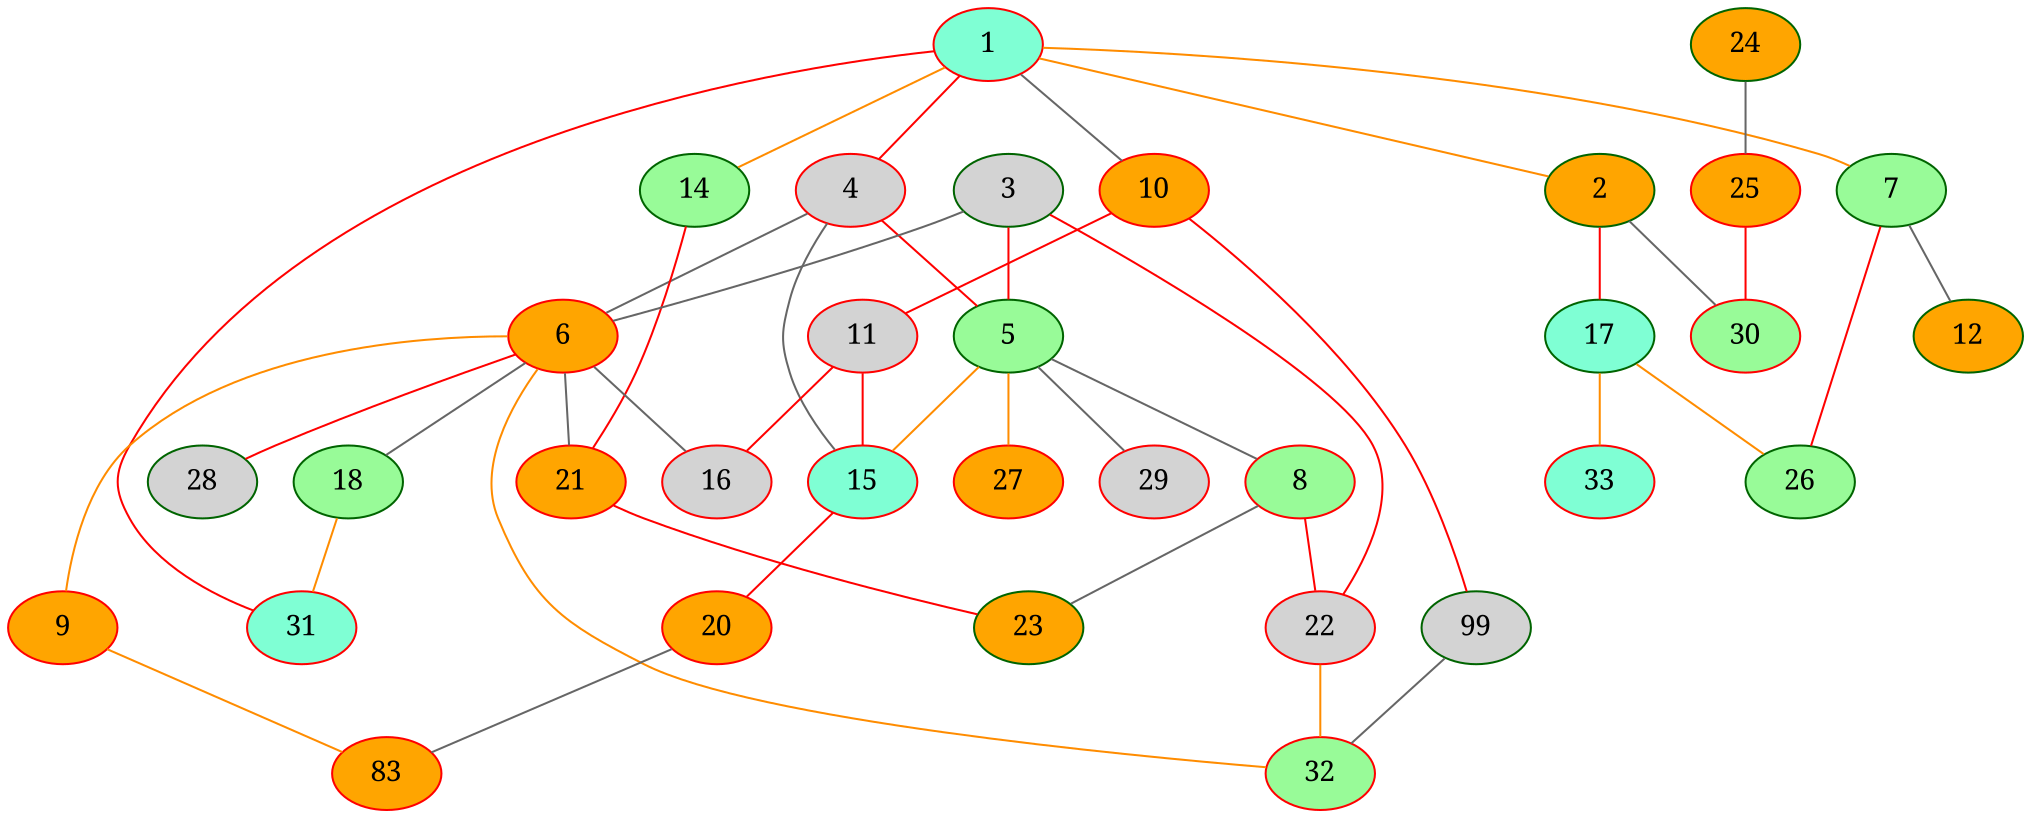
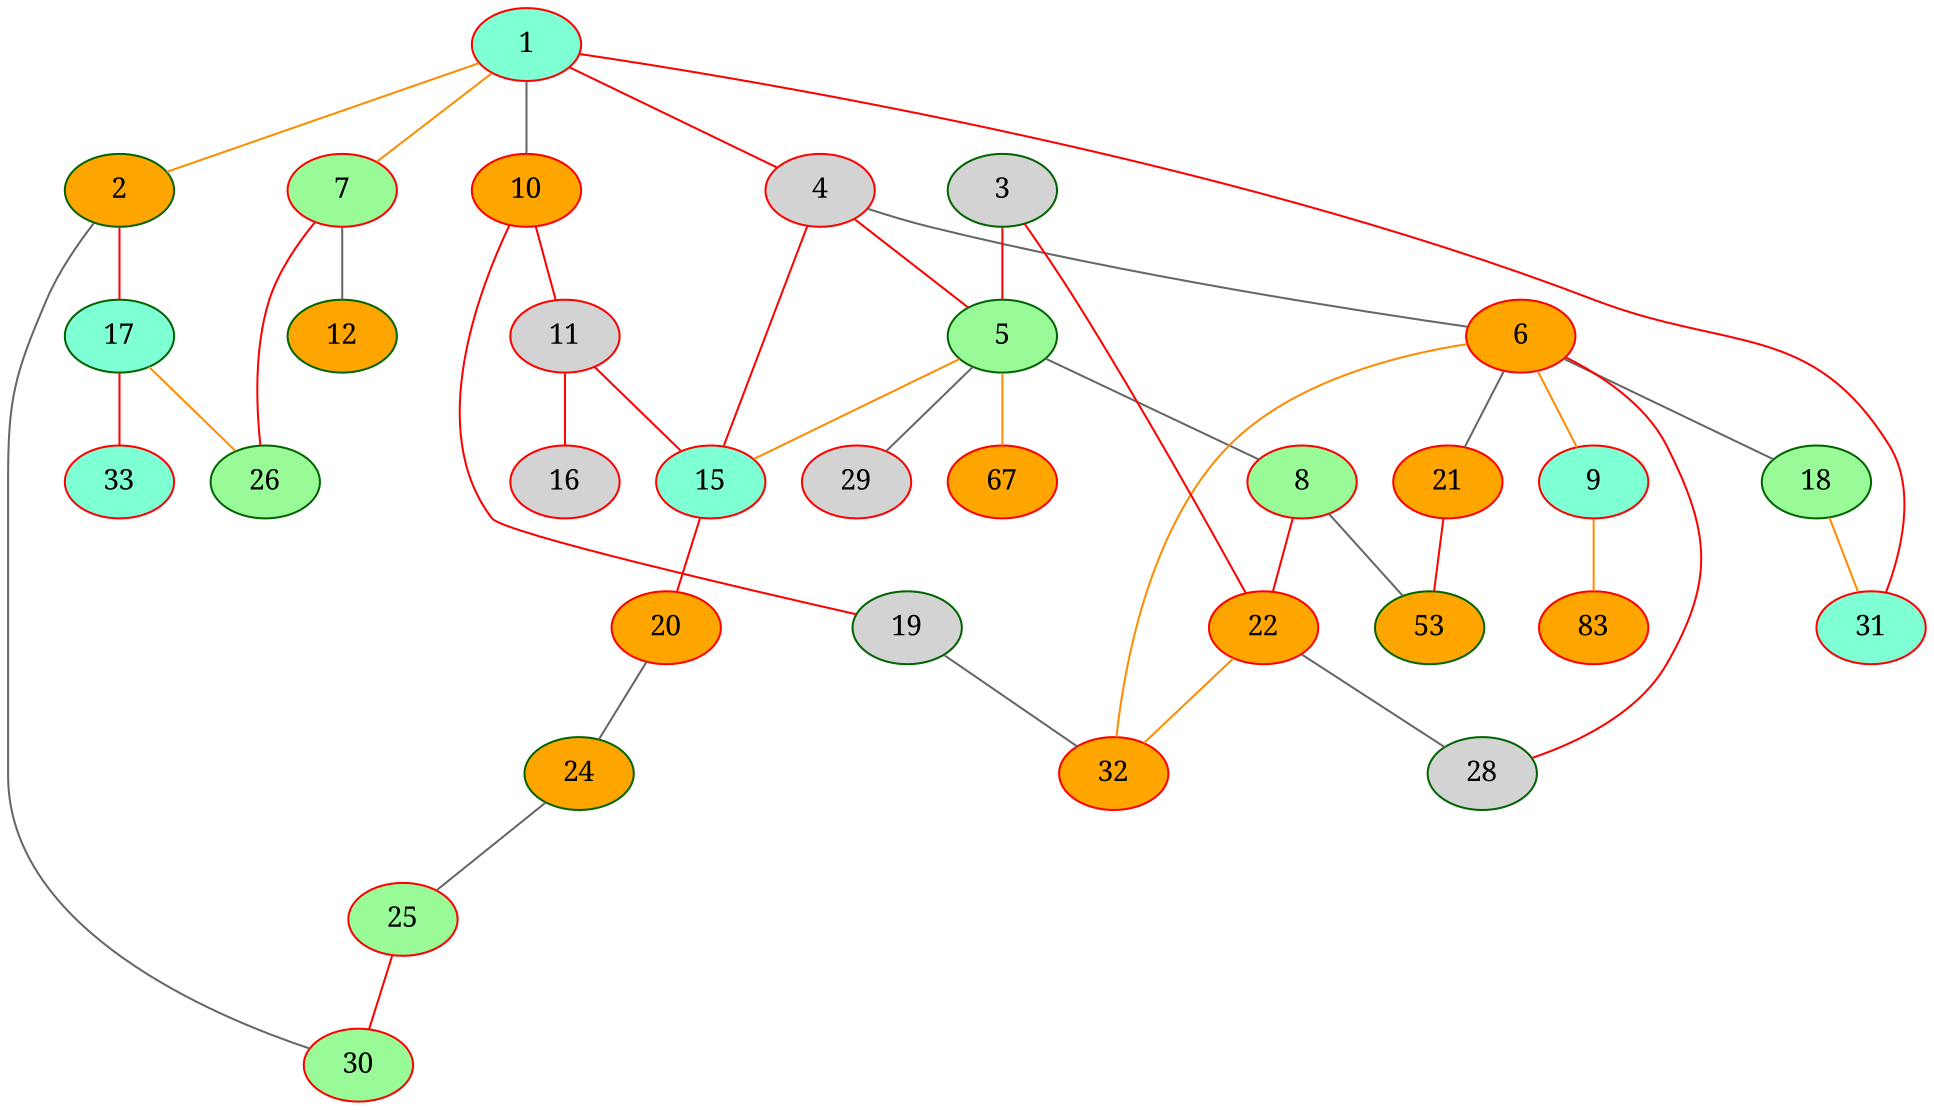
(695, 190) -> none
(1746, 190) -> (403, 919)
(1891, 190) -> (342, 190)
(781, 273) -> none
(783, 338) -> (766, 336)
(640, 409) -> none
(1600, 409) -> (119, 409)
(1008, 482) -> (1002, 482)
(63, 628) -> (1594, 482)
(1029, 628) -> (1430, 628)
(1320, 628) -> (1264, 628)
(1476, 628) -> (907, 628)
(552, 701) -> (623, 701)
none -> (1373, 701)
(1320, 774) -> (1114, 774)
